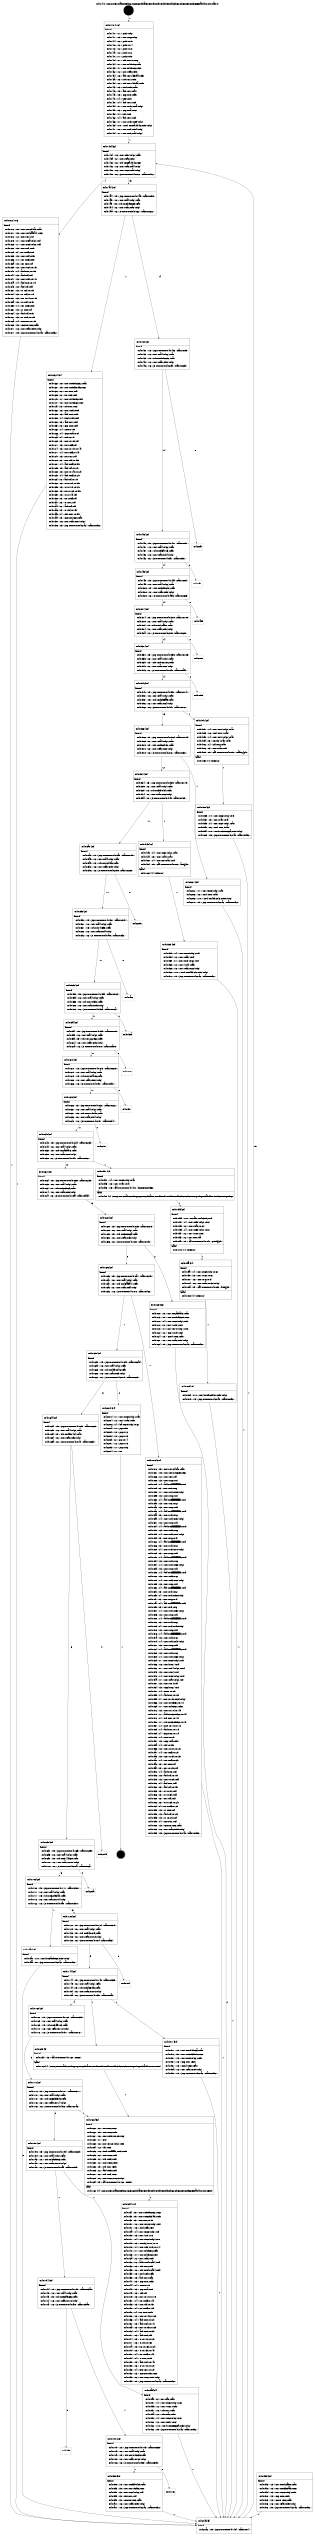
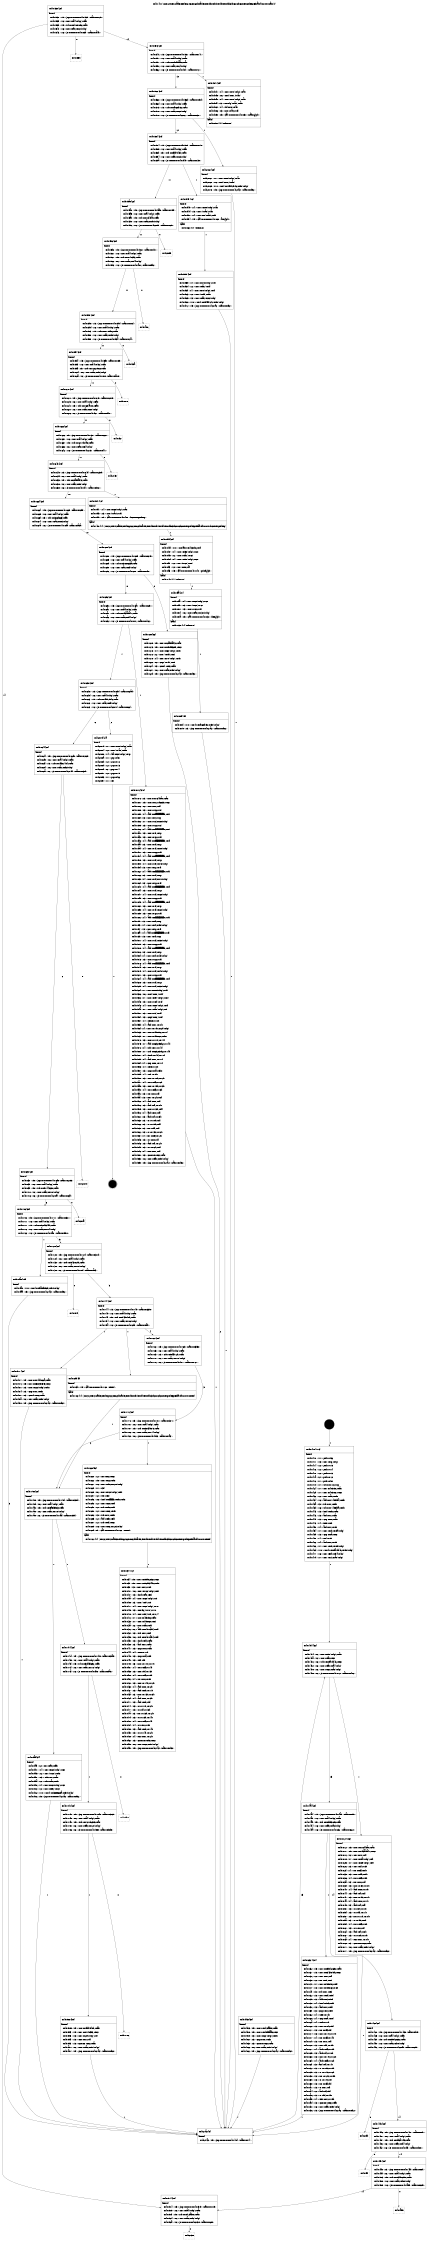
(162, 639) -> (3, 1167)
(224, 822) -> none
(116, 2093) -> (86, 1441)
